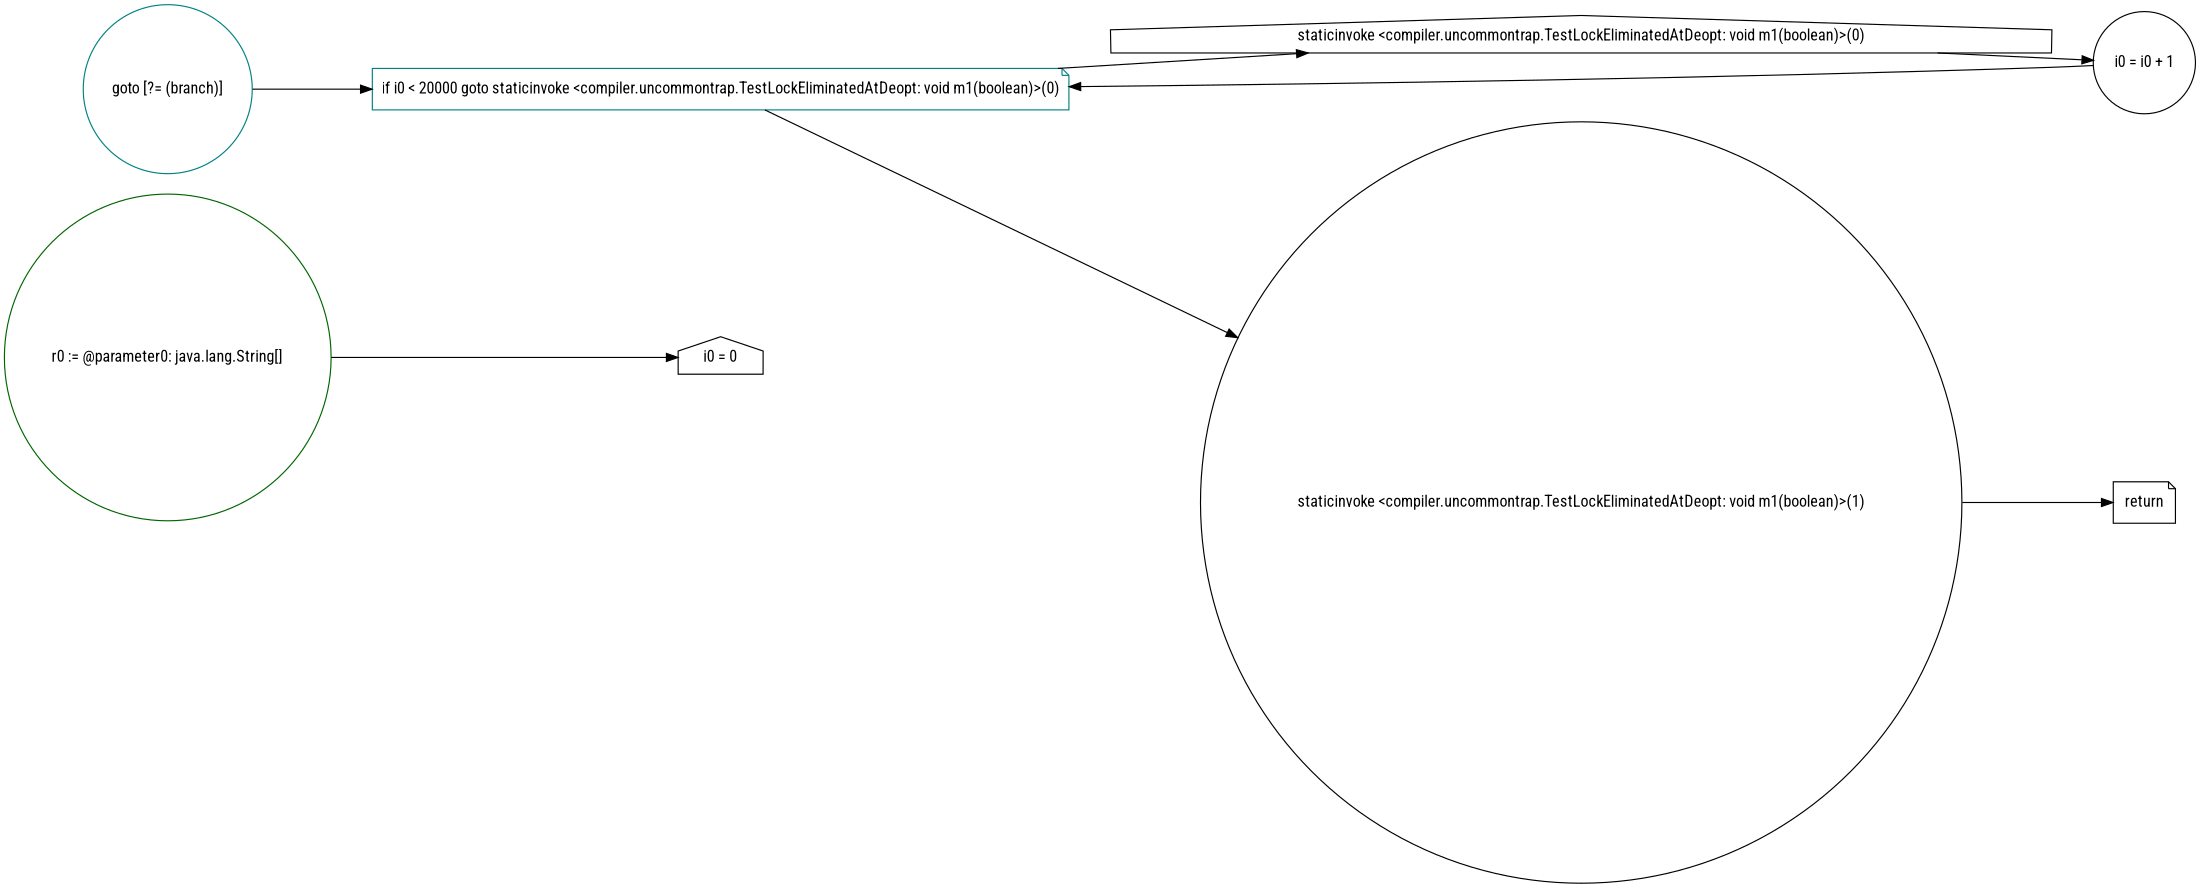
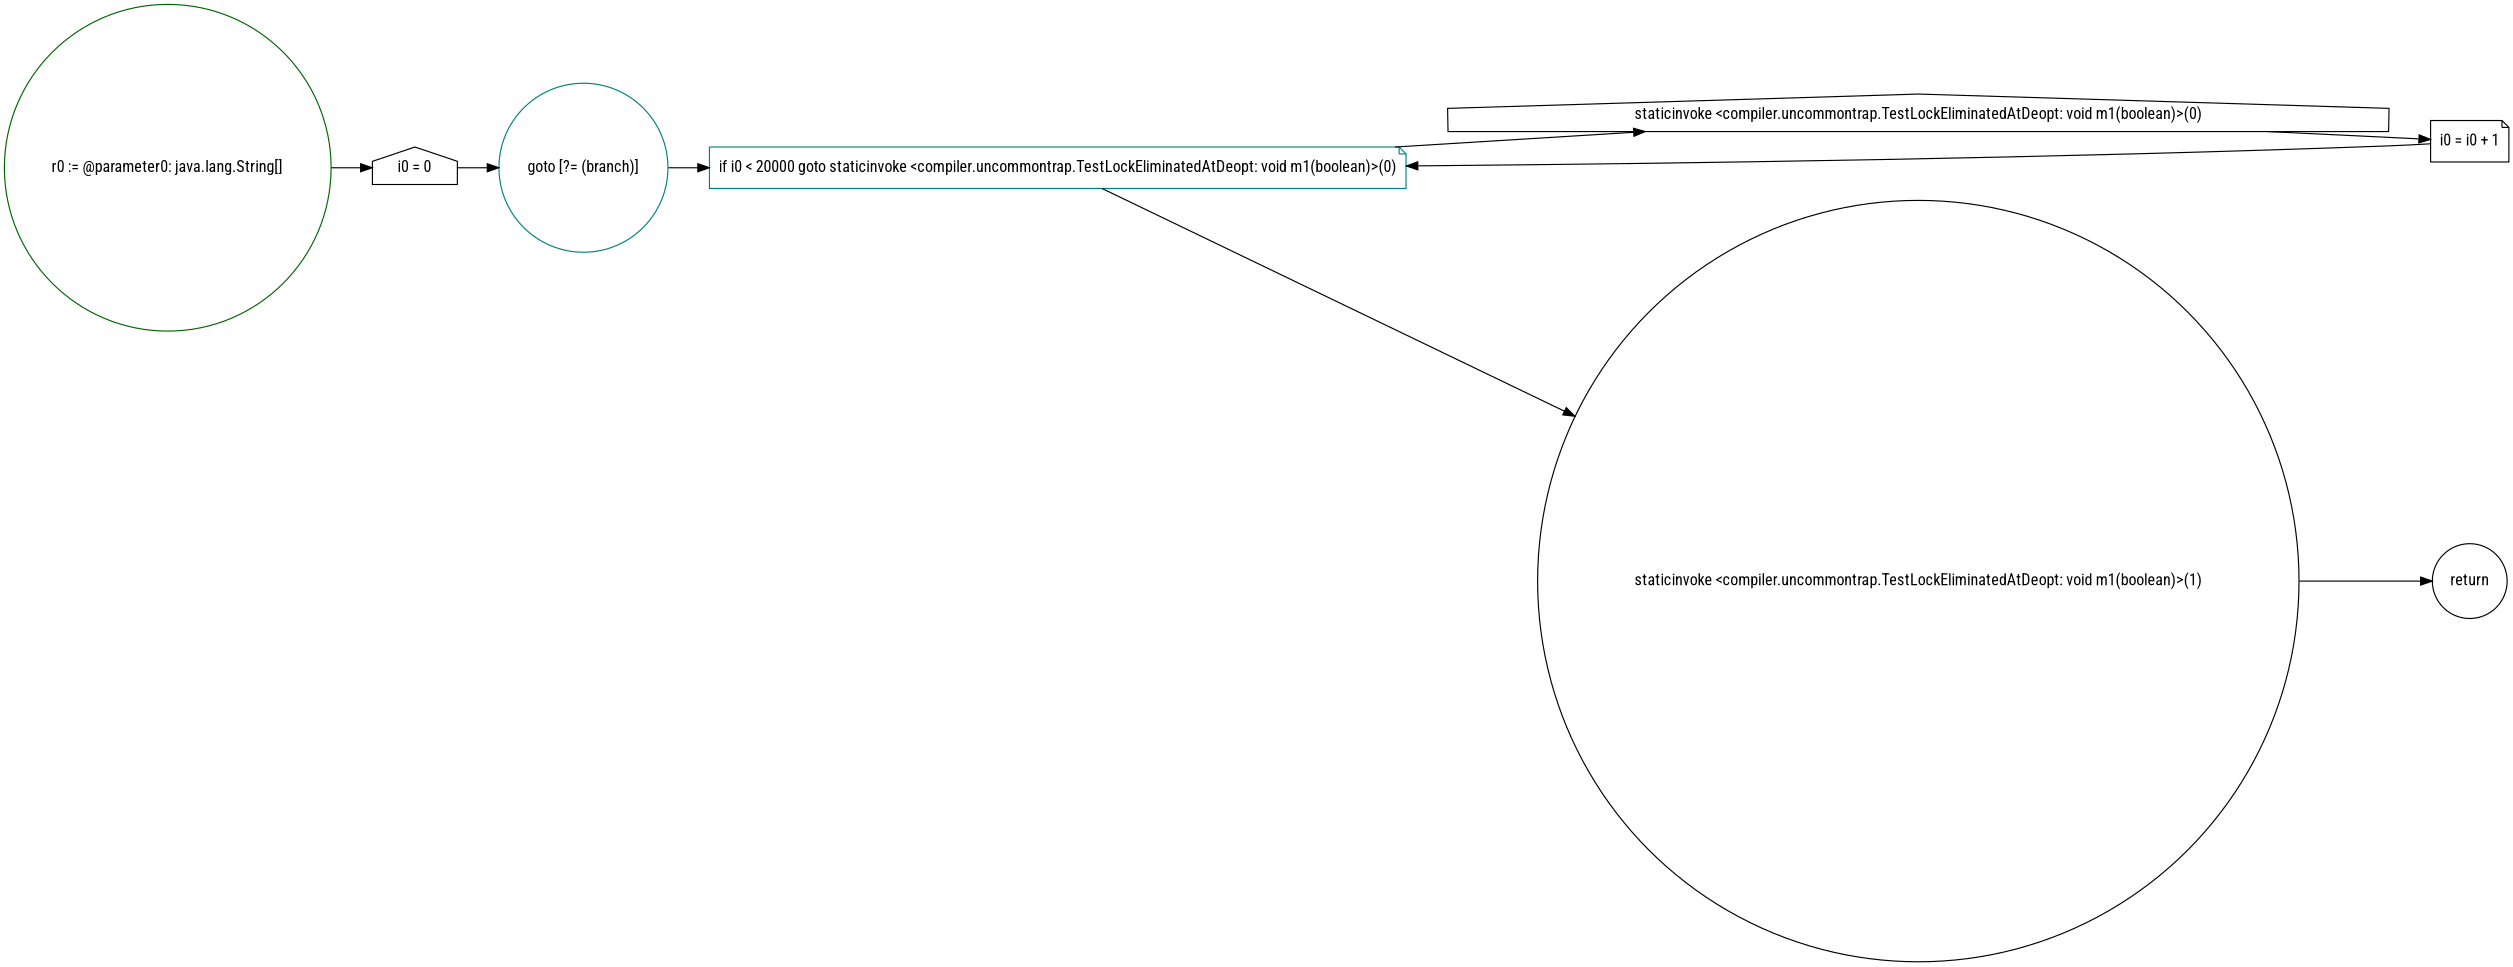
(2144, 63) -> (2470, 141)
none -> (472, 168)
(2144, 503) -> (2470, 581)
